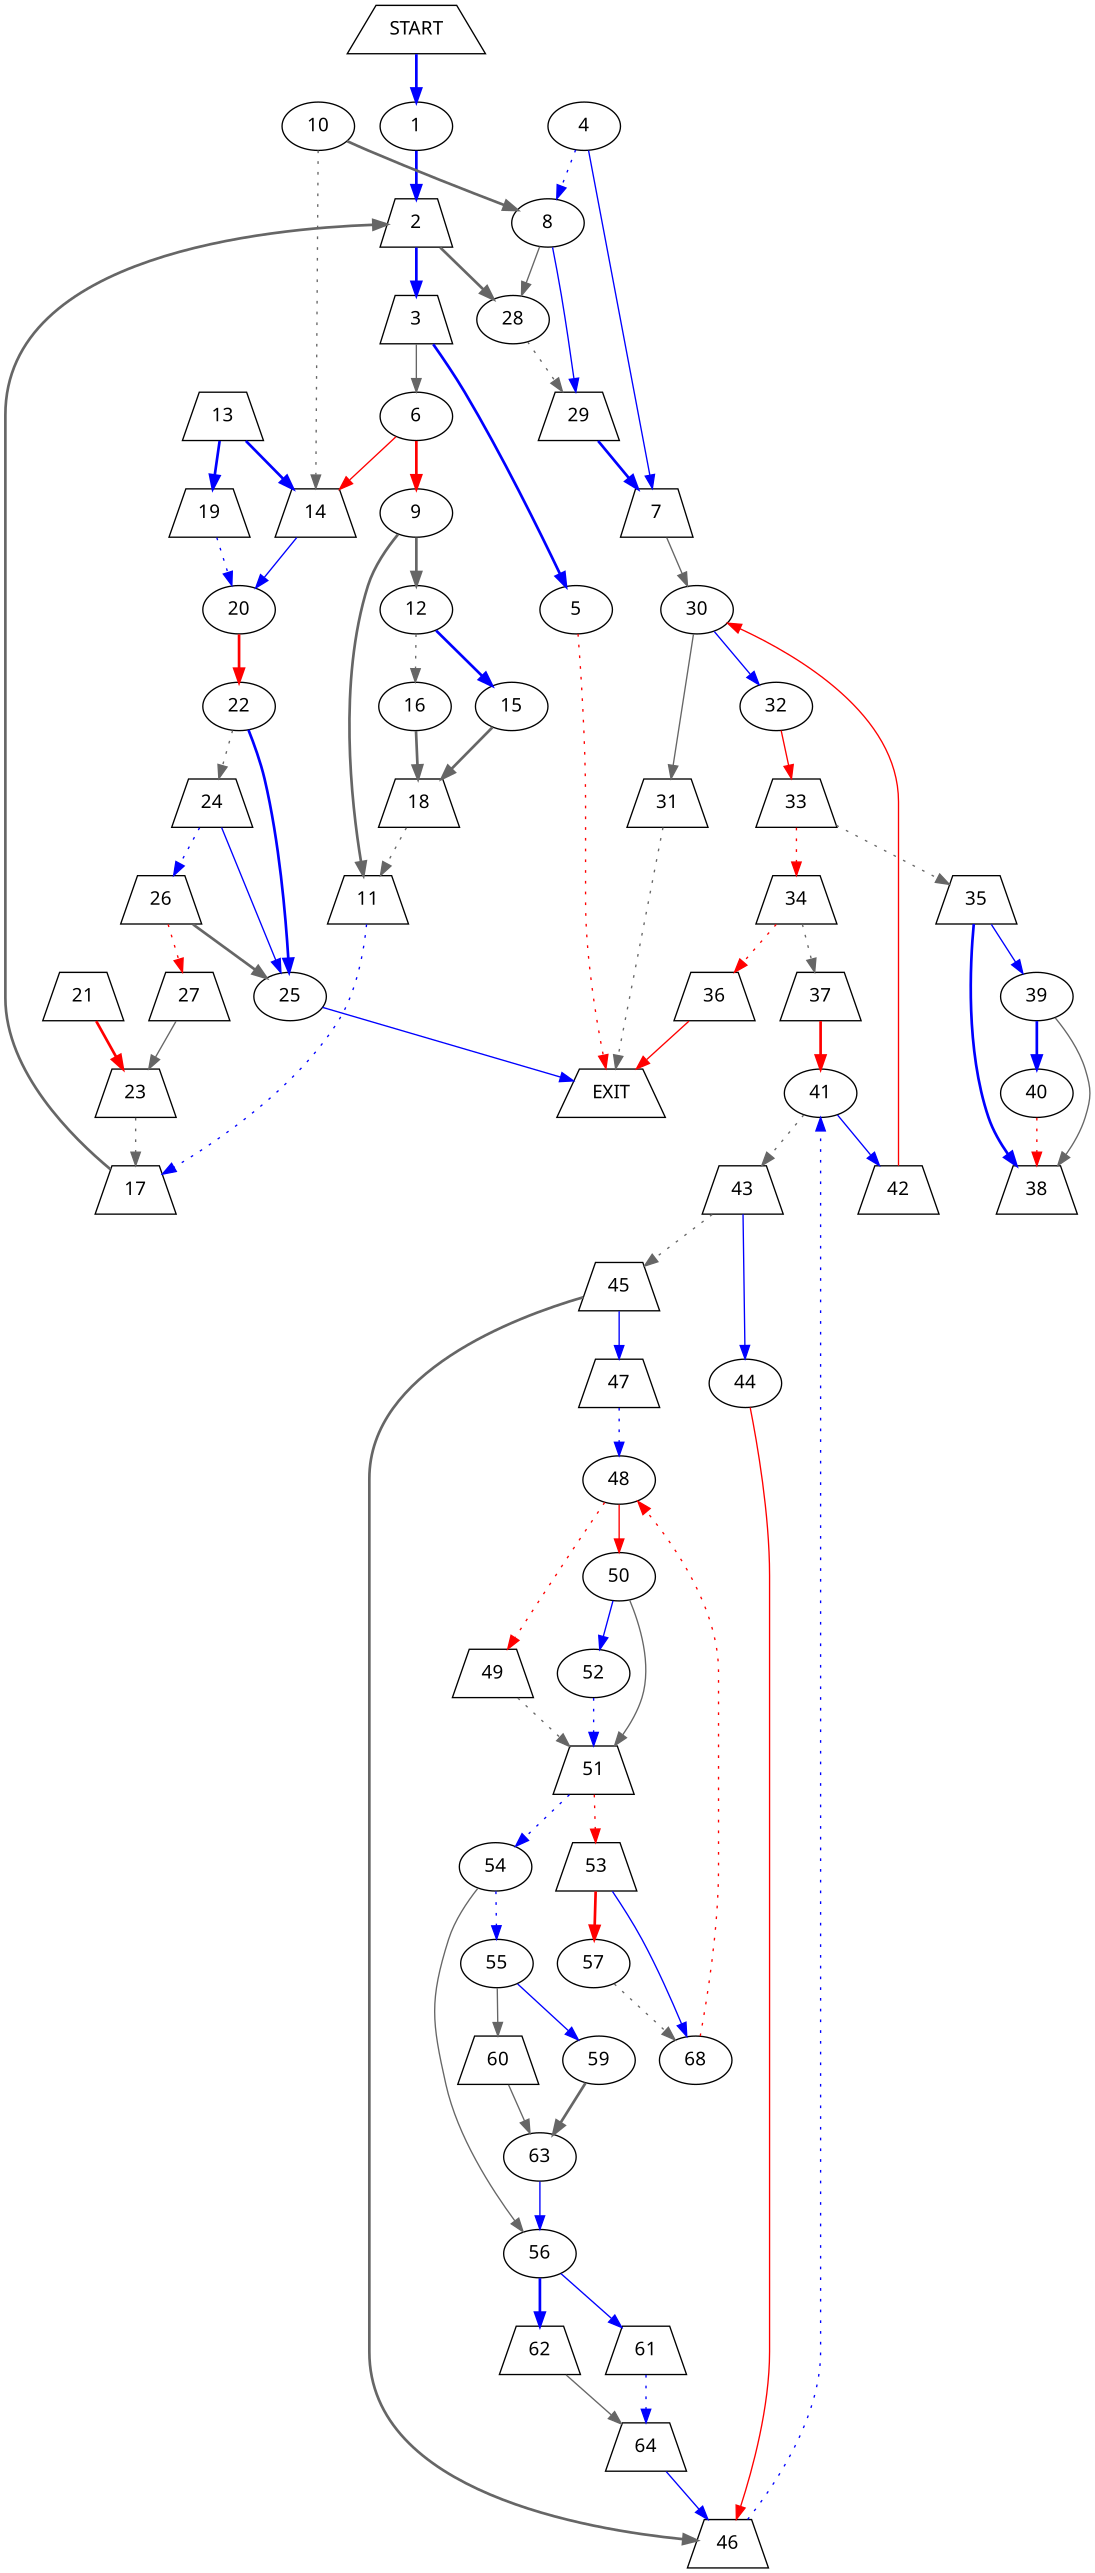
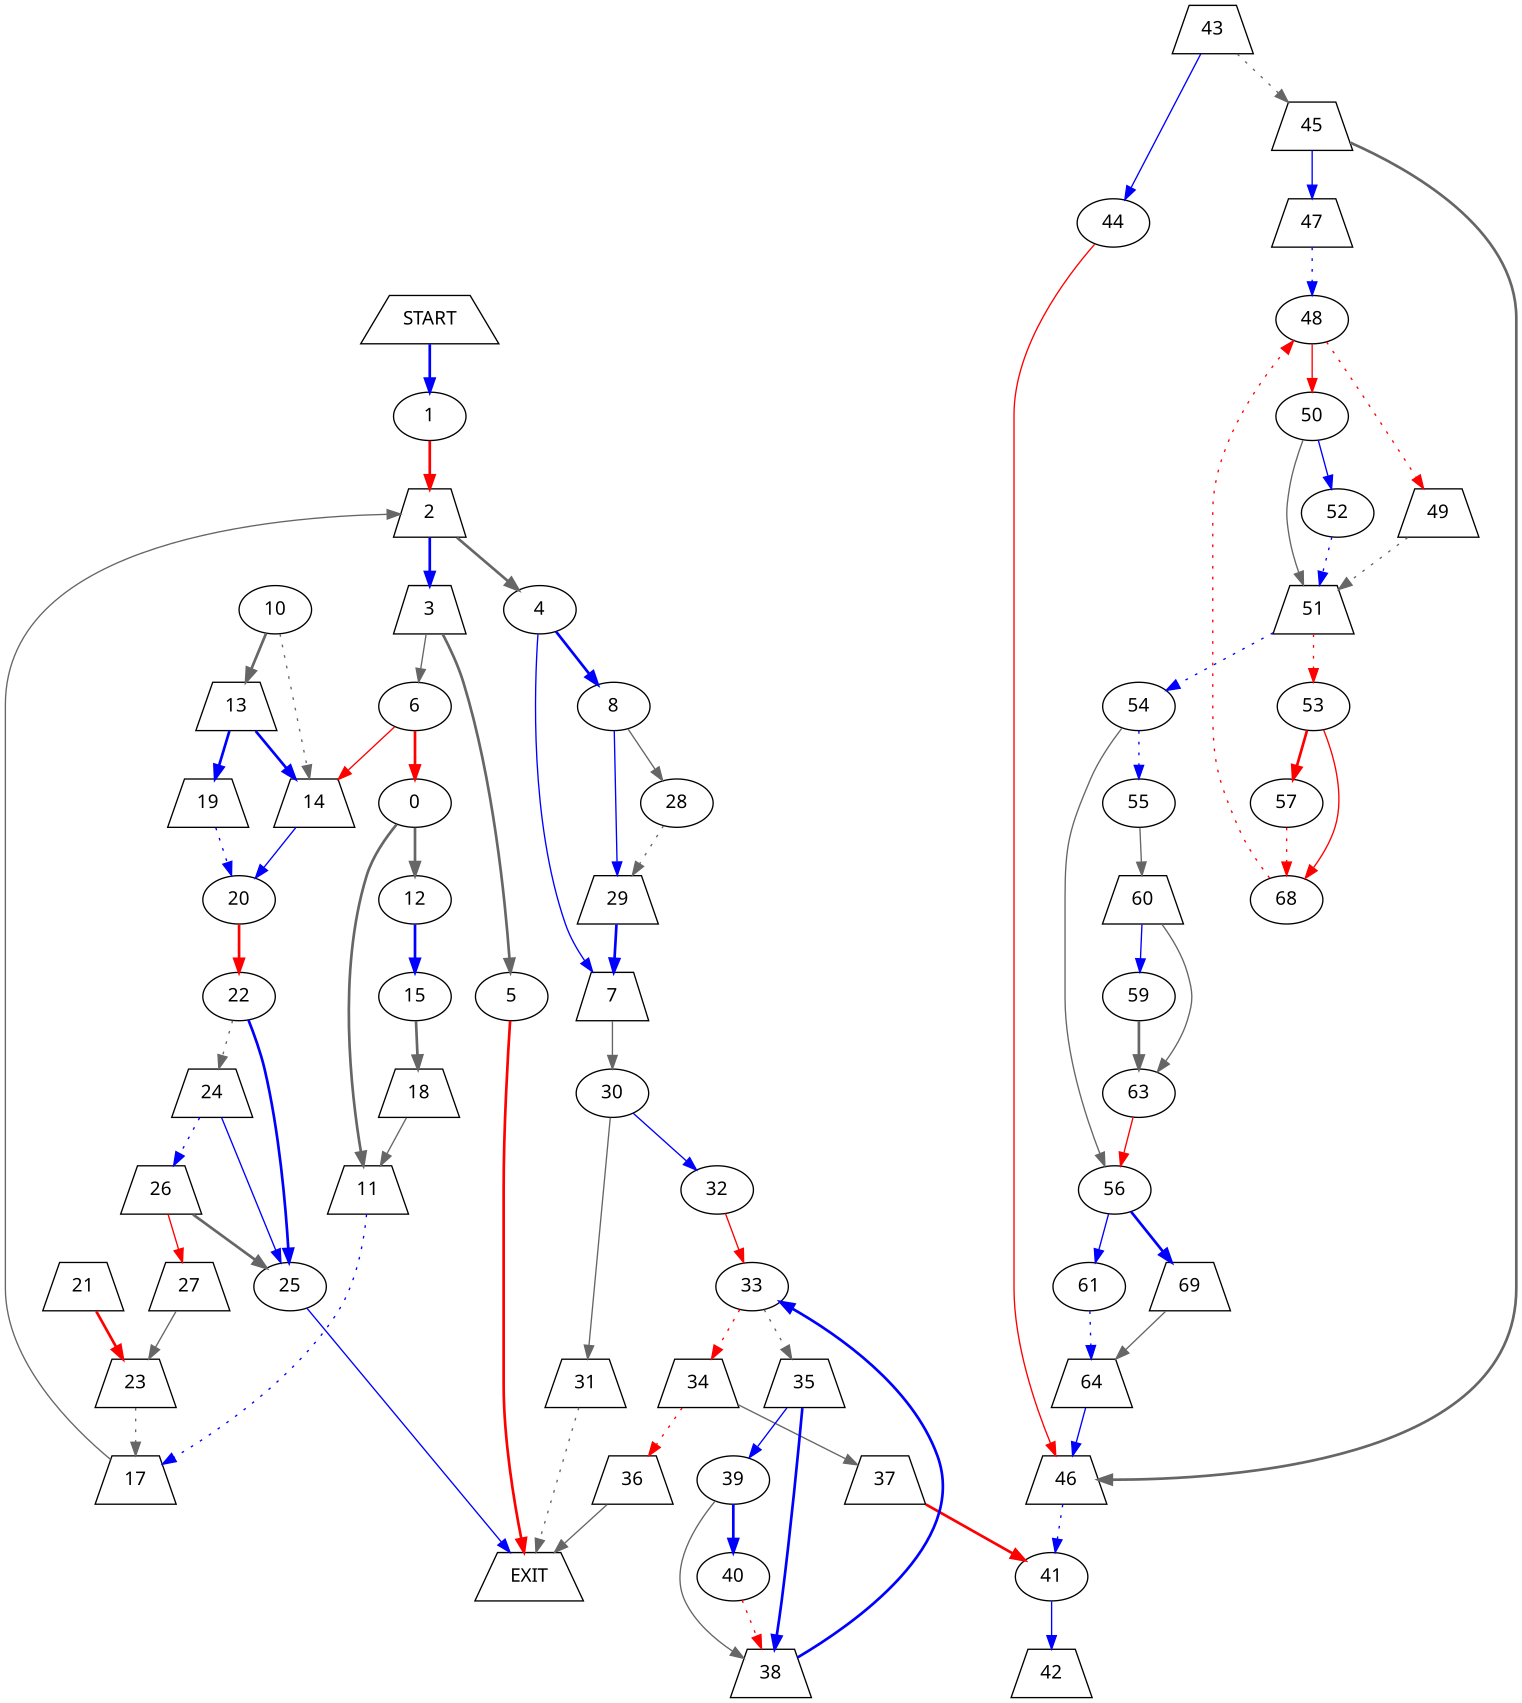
(416, 161) -> (430, 458)
(569, 168) -> (573, 653)
(425, 174) -> (259, 651)
(462, 268) -> (482, 559)
(501, 457) -> (489, 793)
(416, 513) -> (415, 803)
(5, 584) -> (5, 866)
(415, 706) -> none
(796, 803) -> (752, 1287)
(586, 845) -> (504, 1280)
(397, 846) -> (397, 1136)
(899, 876) -> none
(173, 942) -> (173, 1232)
(807, 942) -> (792, 1432)
(668, 1040) -> (586, 1524)
(787, 1135) -> none
none -> (942, 1482)
(596, 1867) -> (1314, 706)
(651, 1956) -> (1339, 801)
(543, 2007) -> (1141, 942)
(640, 2007) -> (1287, 845)
(540, 2199) -> (1129, 1135)
(540, 2350) -> (1190, 1287)
(646, 2350) -> (1089, 1287)
